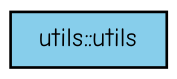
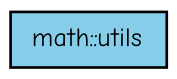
(89, 40) -> (89, 40)
